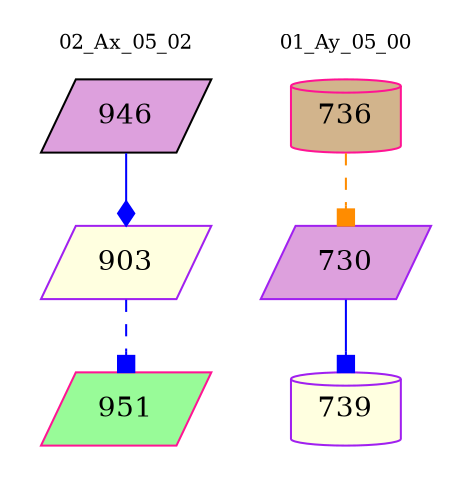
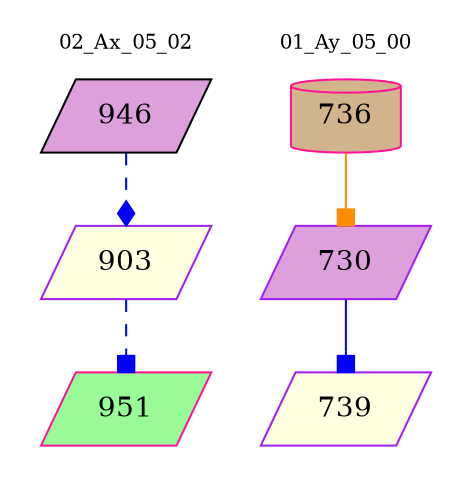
(126, 177) -> (126, 177)
(346, 179) -> (346, 179)
(346, 409) -> (346, 409)
